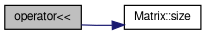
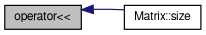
(97, 25) -> (109, 9)
